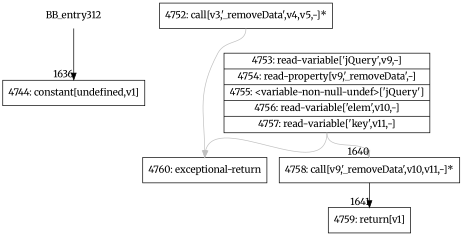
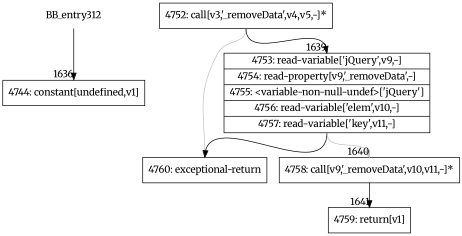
none -> (283, 41)
(269, 146) -> (269, 146)
